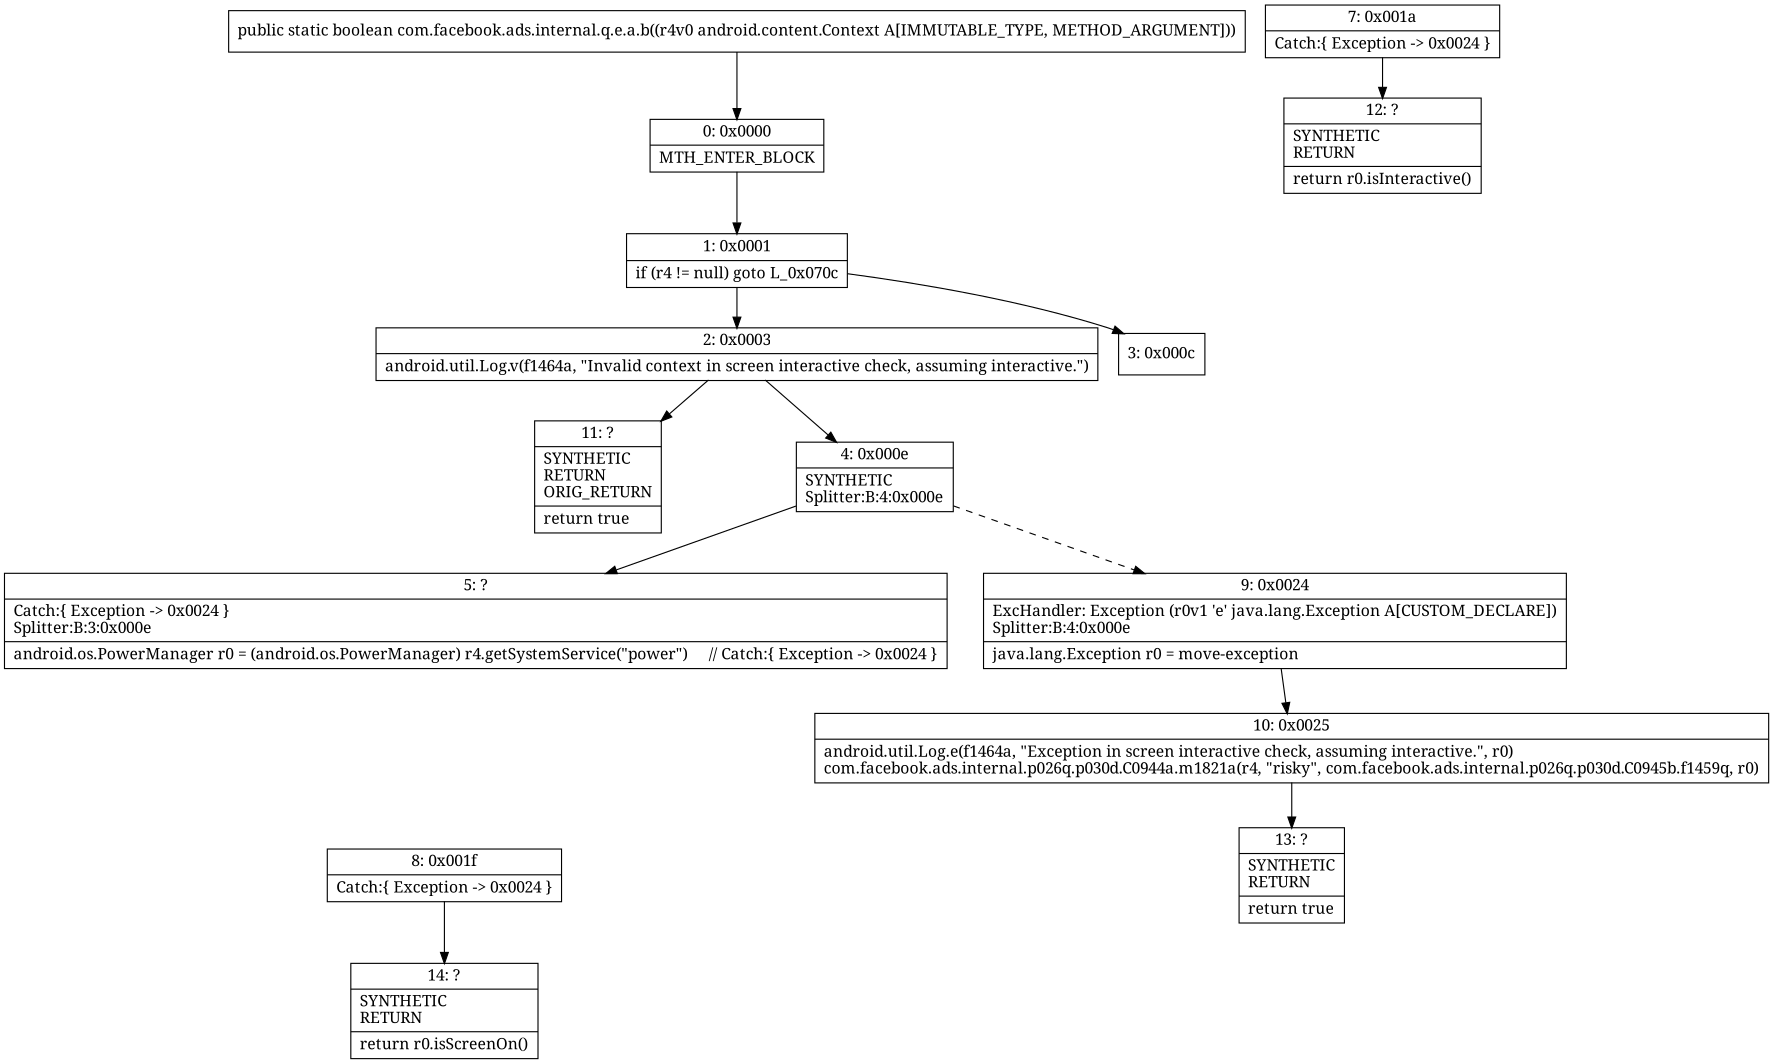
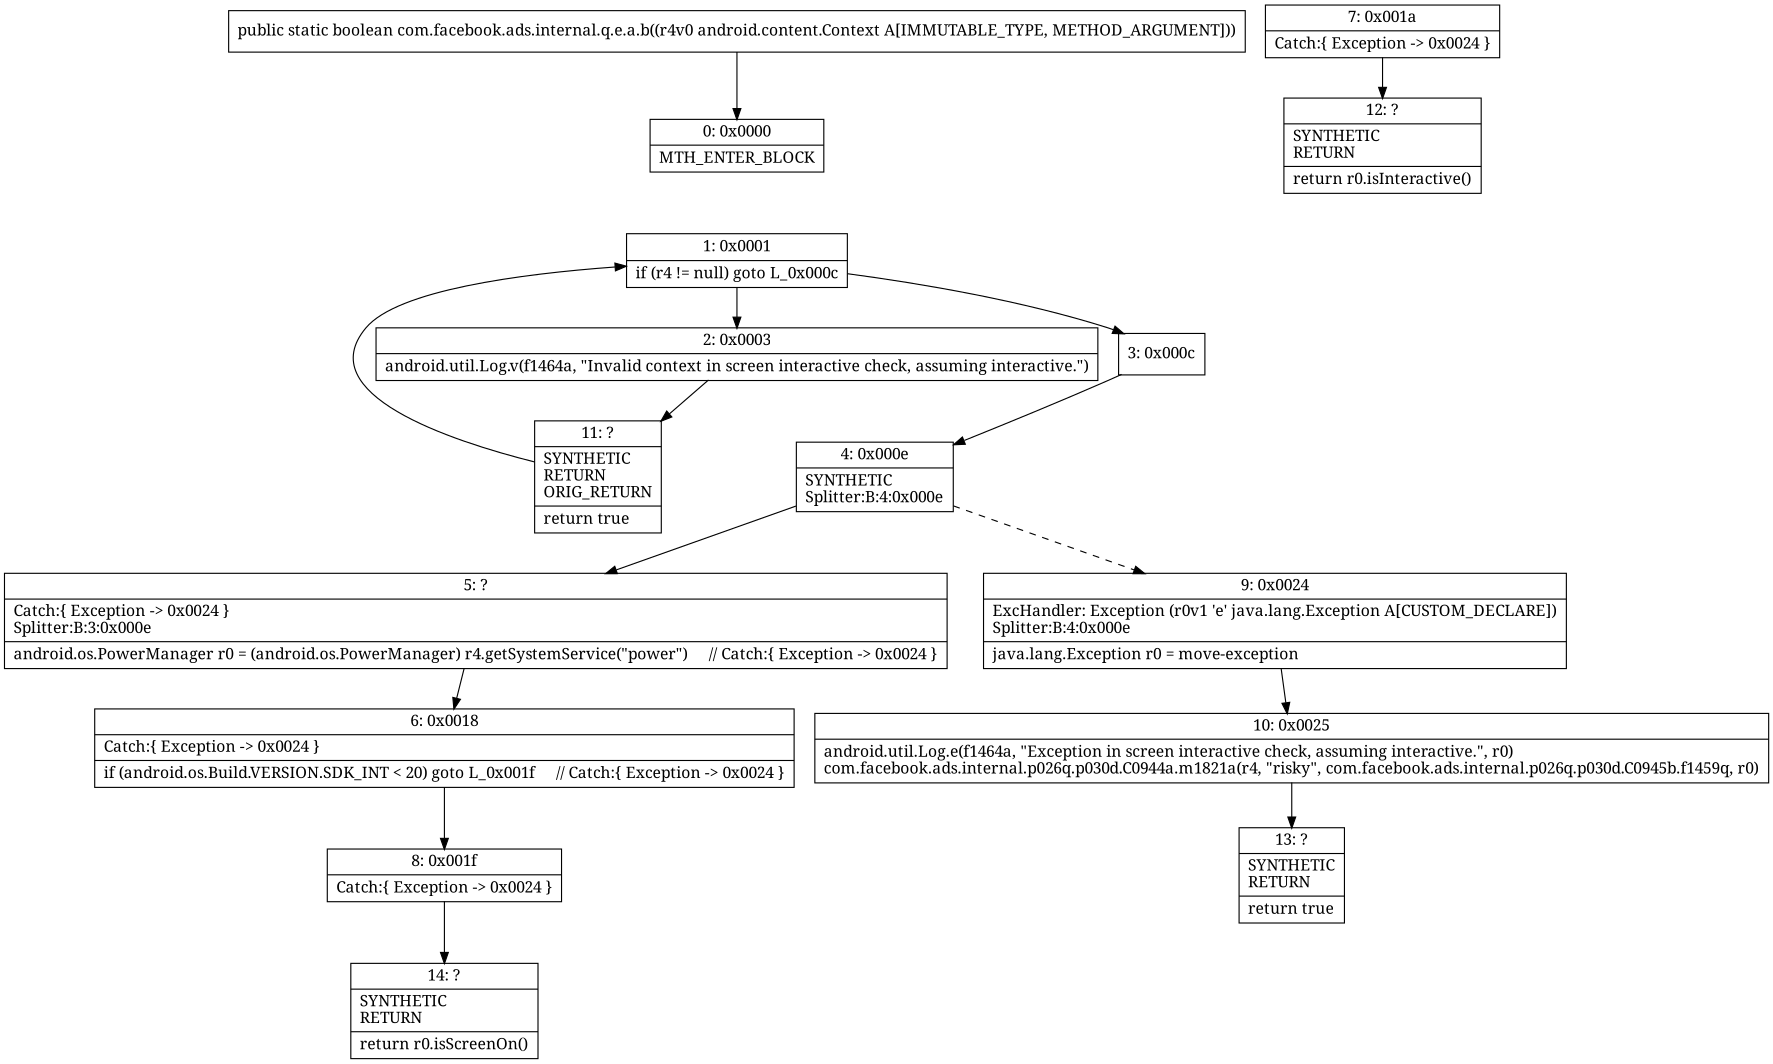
(737, 197) -> (369, 325)
(737, 273) -> (737, 273)
(797, 407) -> (1043, 408)
none -> (444, 748)
